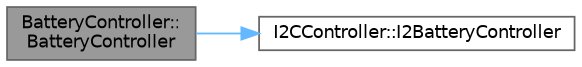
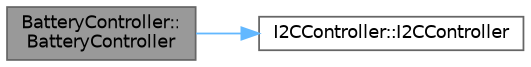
(417, 33) -> (391, 33)
